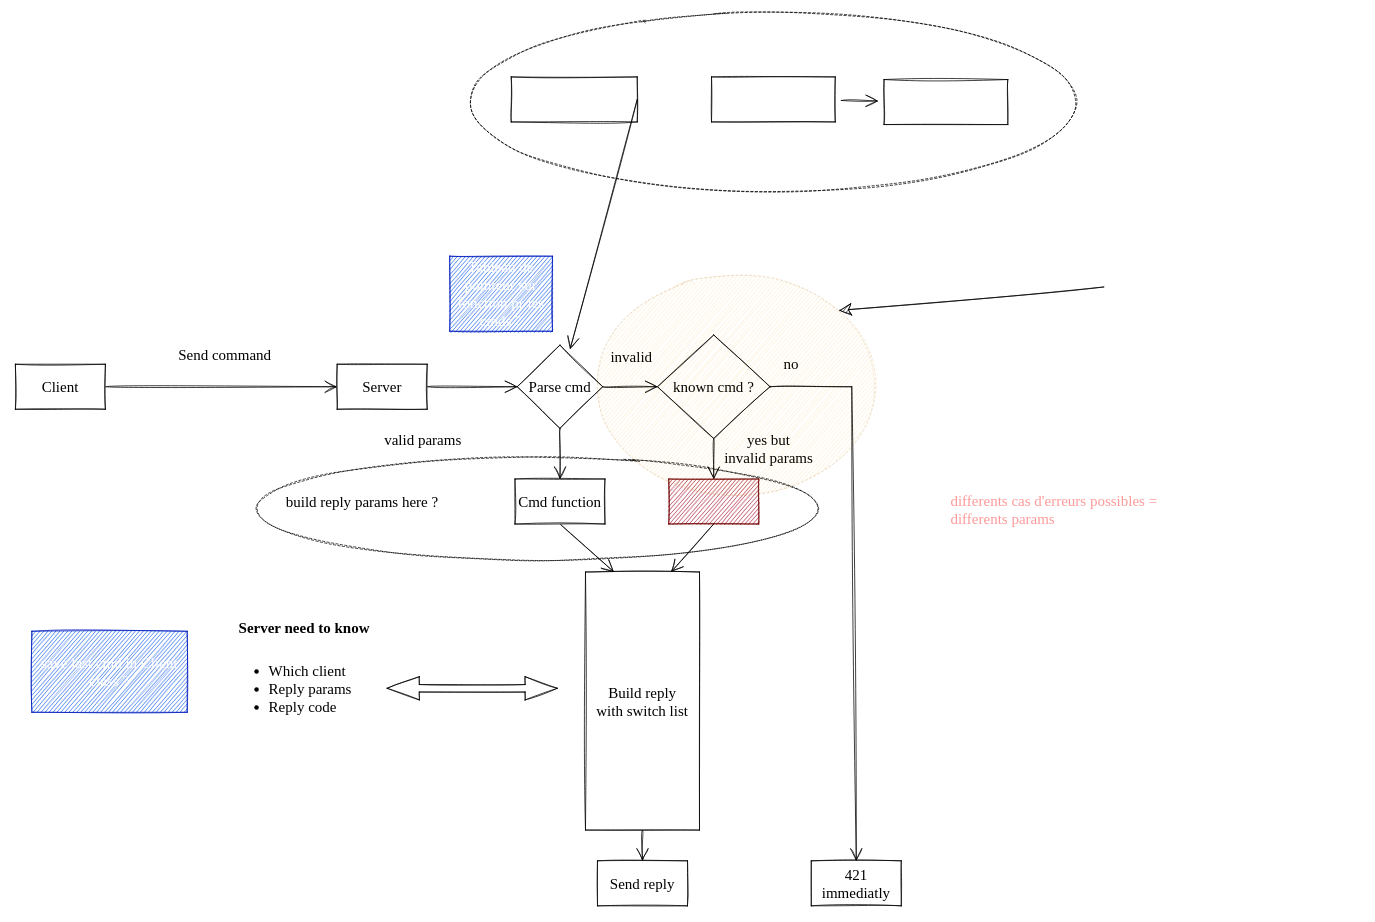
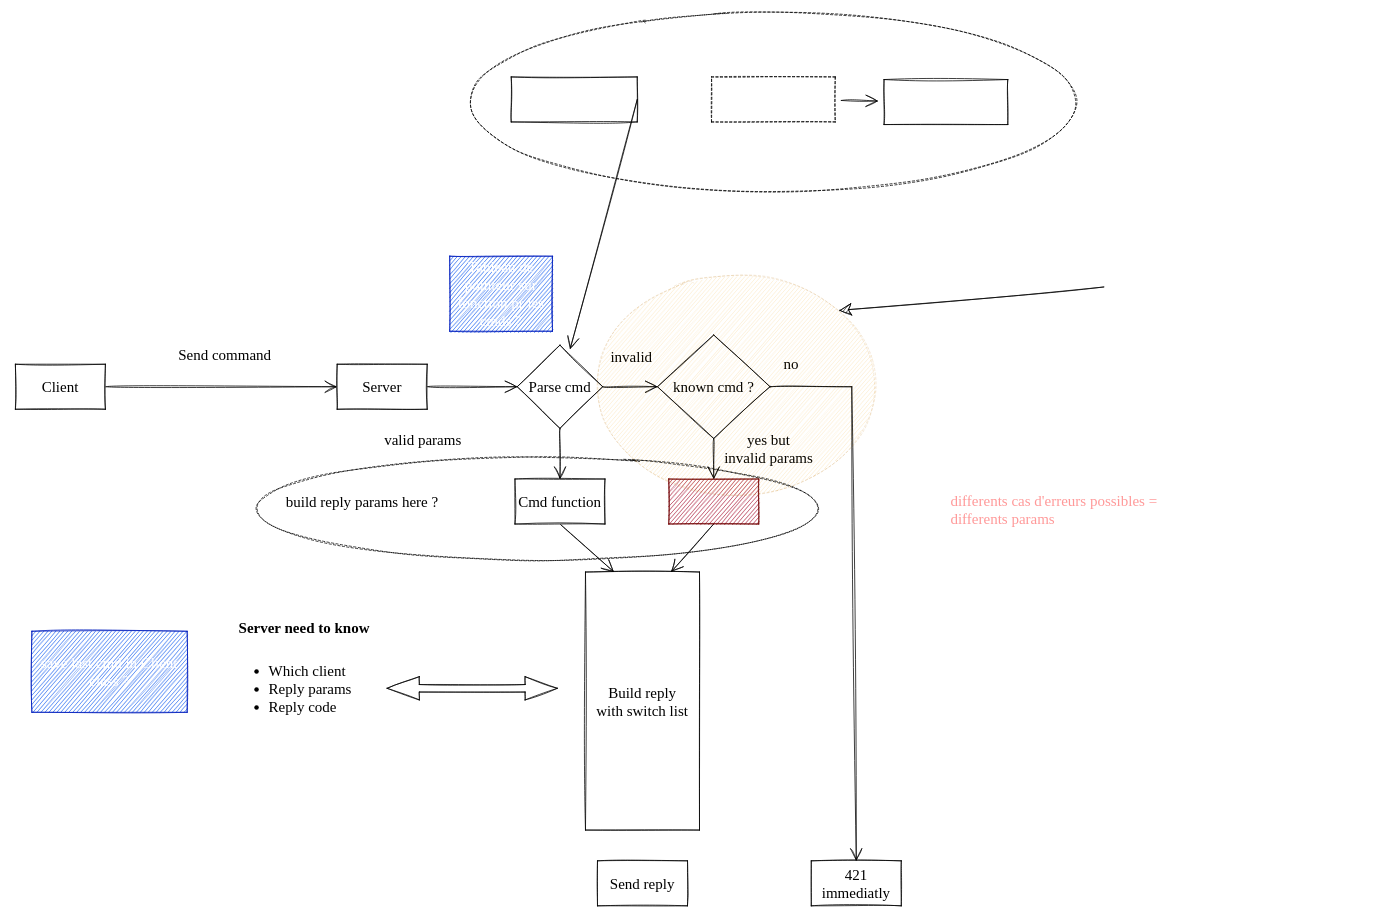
(773, 99) -> (773, 99)
(642, 845) -> none
